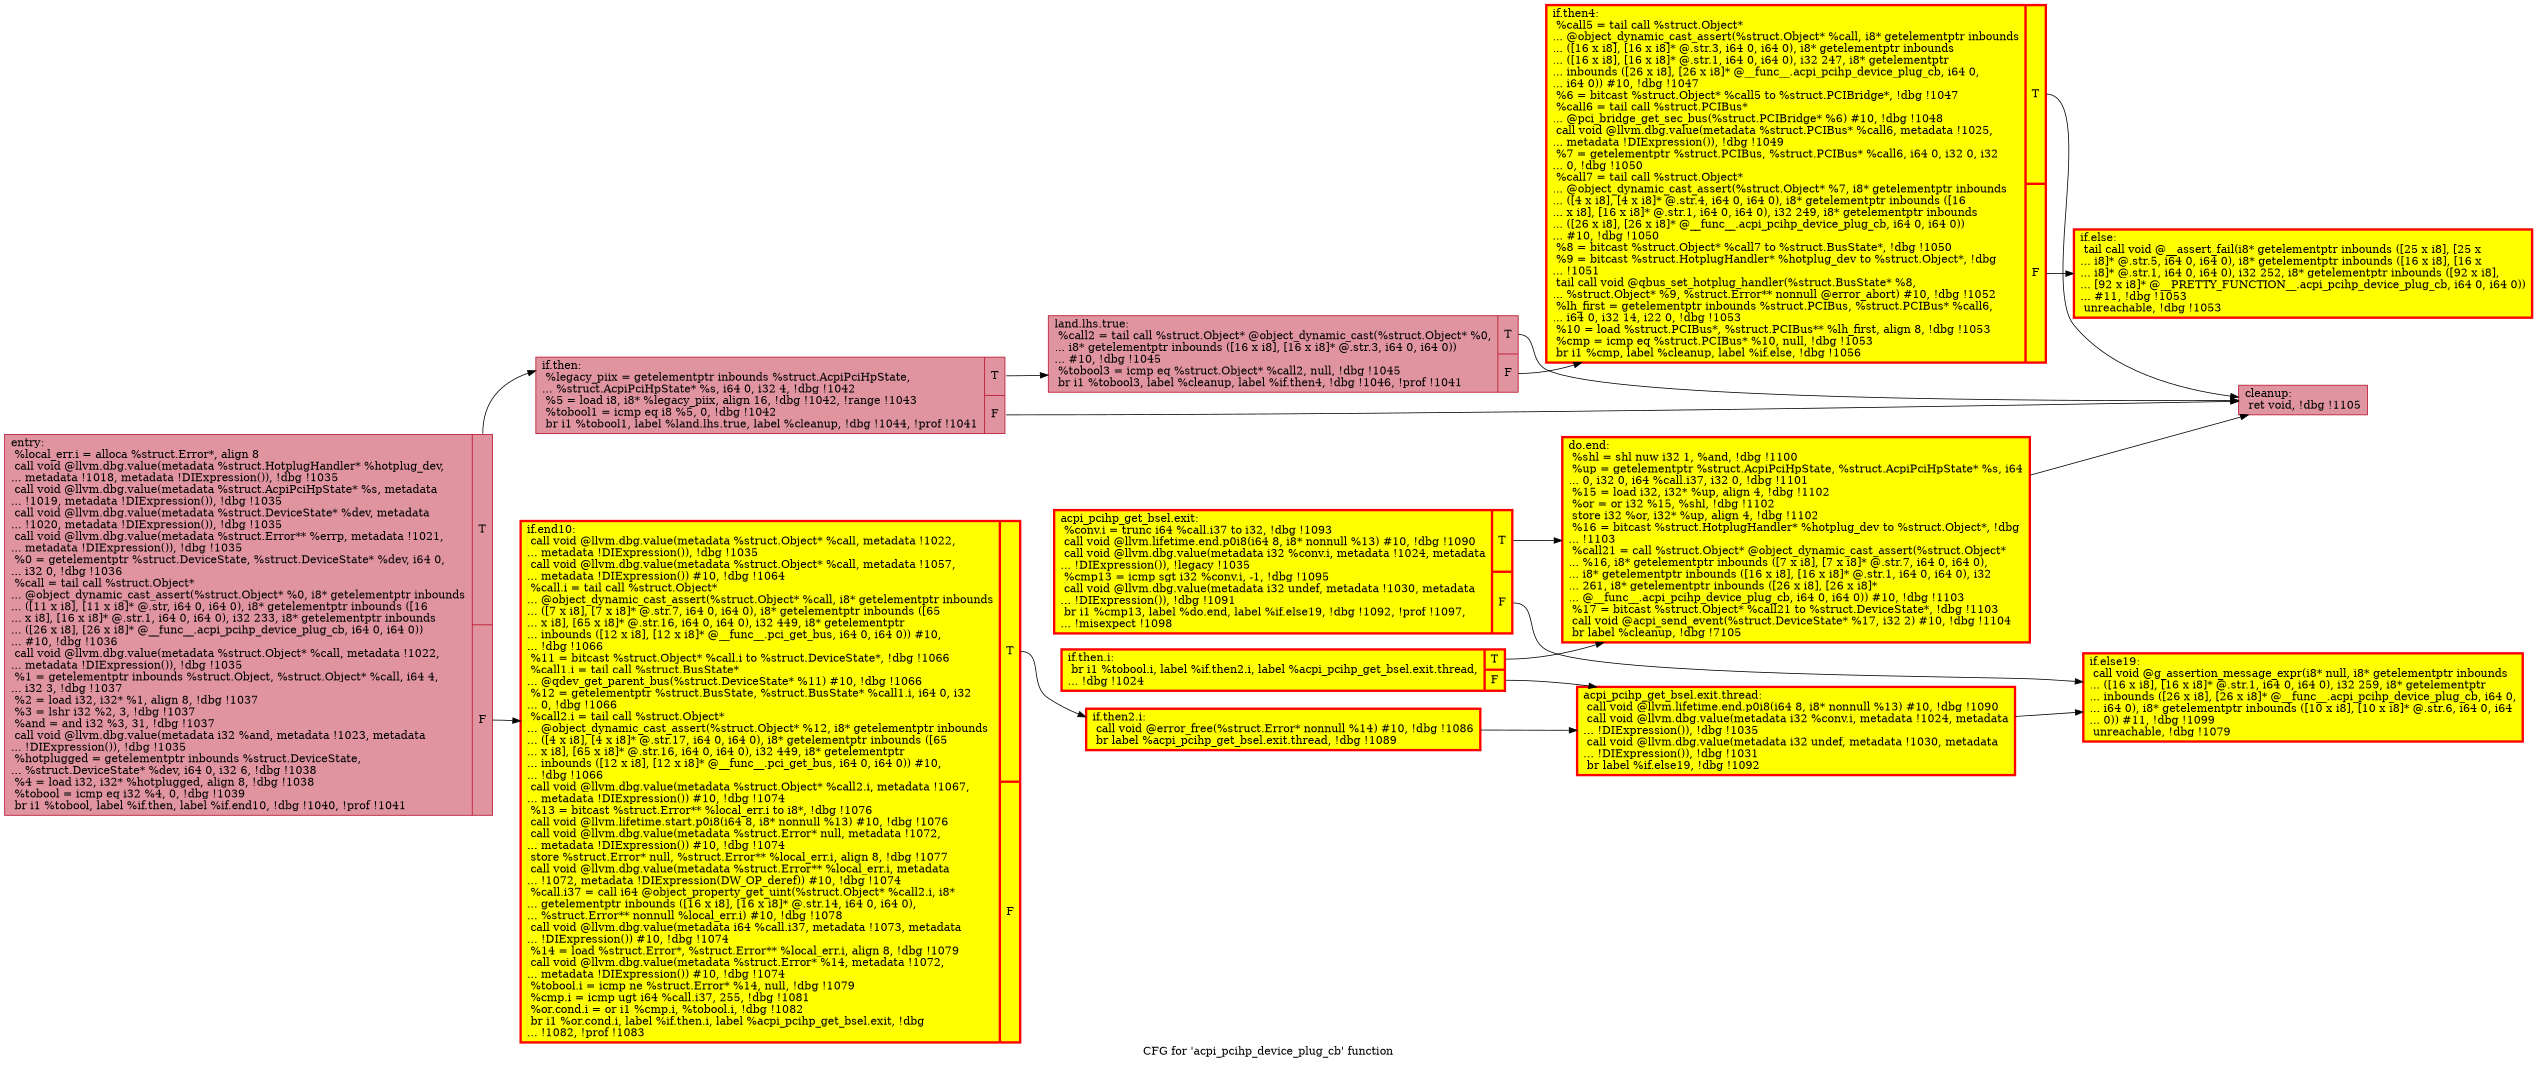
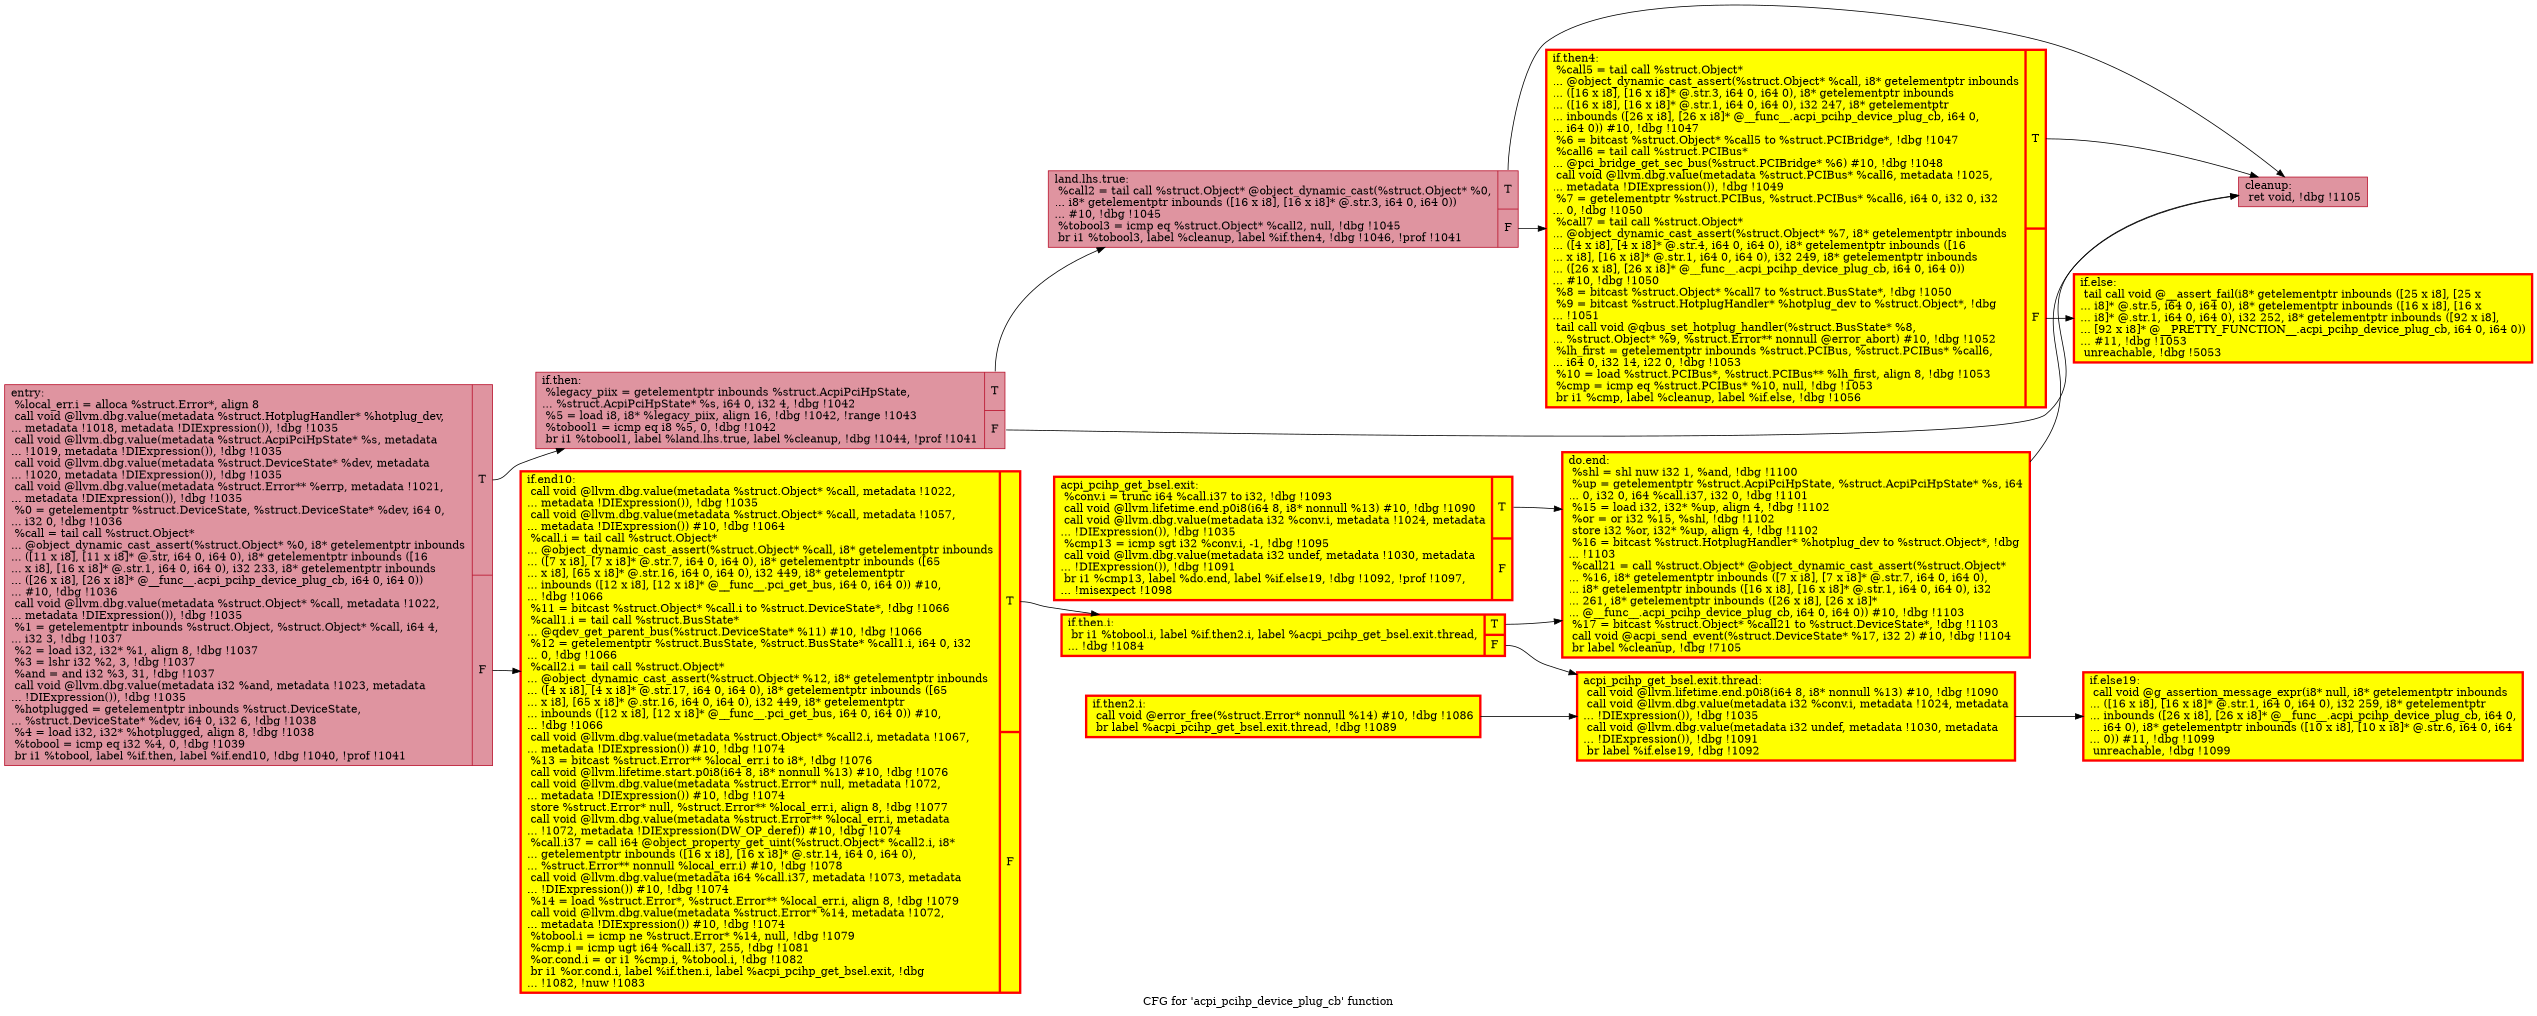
(2151, 308) -> (2151, 353)
(1156, 566) -> (1148, 532)
(1779, 673) -> none
(1106, 681) -> (1106, 647)
(1040, 689) -> (1056, 608)
(2160, 732) -> (2160, 751)
(1671, 754) -> (1671, 739)
(586, 1033) -> (586, 983)
